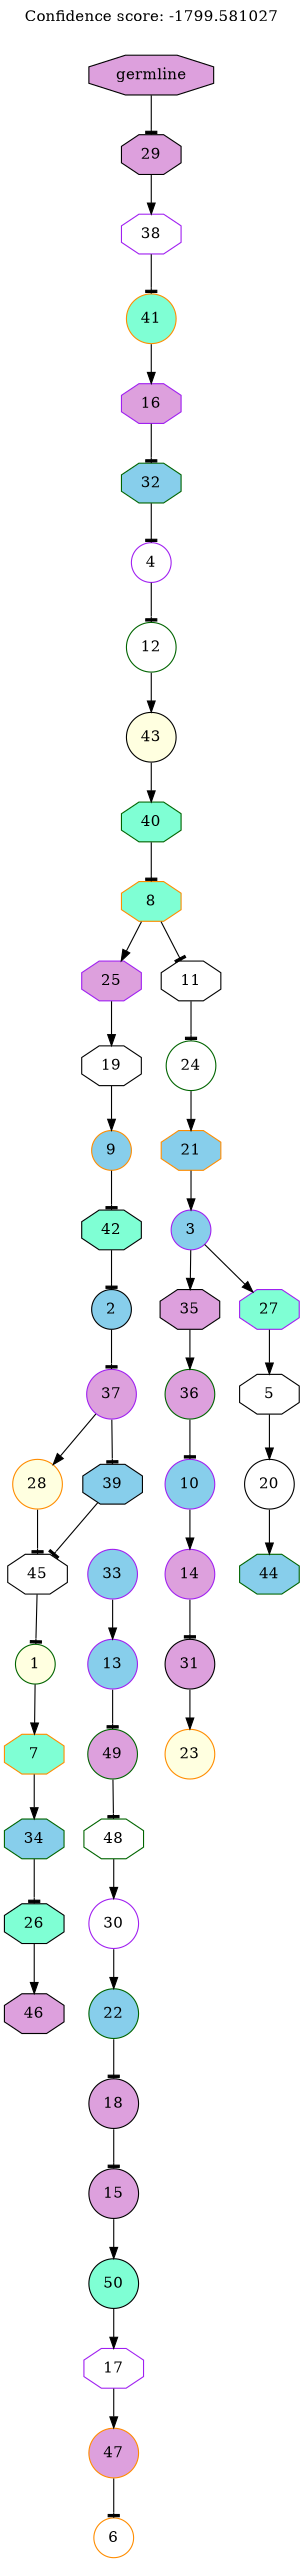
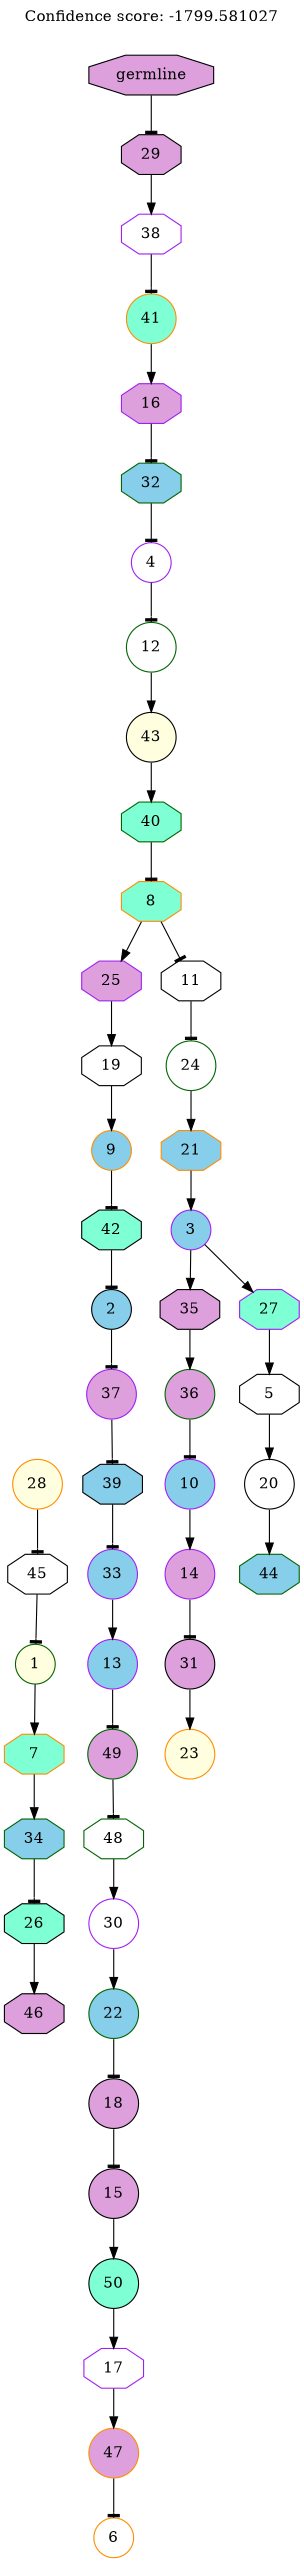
(78, 1435) -> none
(77, 1527) -> (113, 1524)
